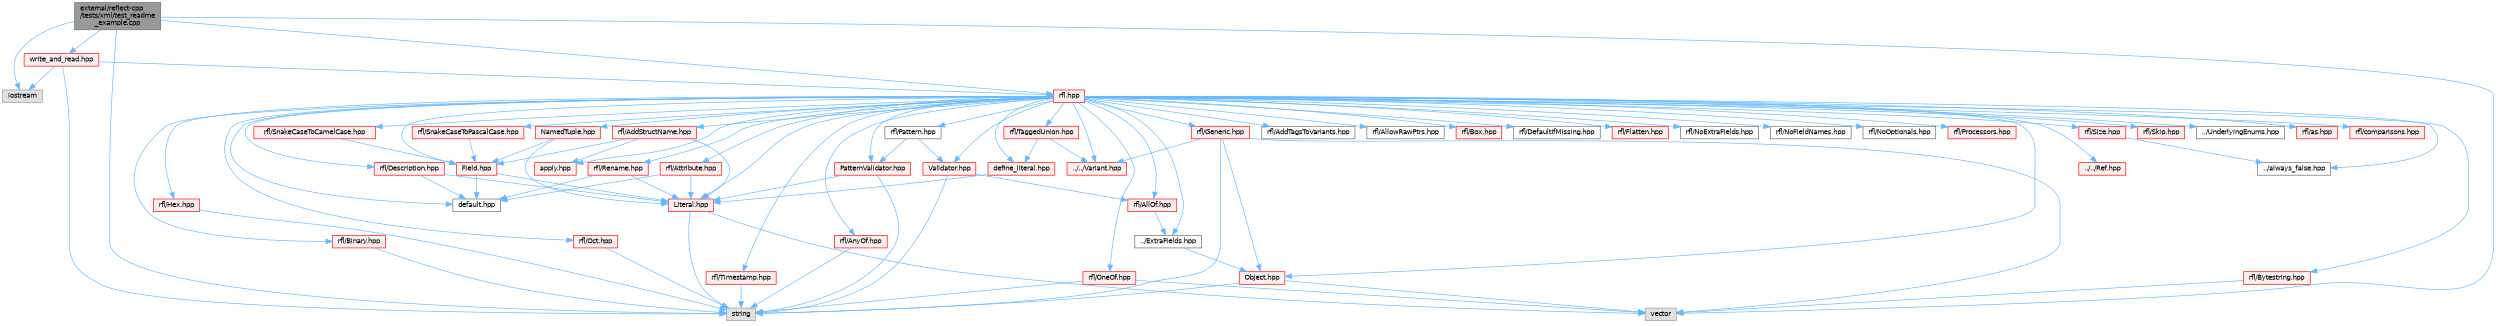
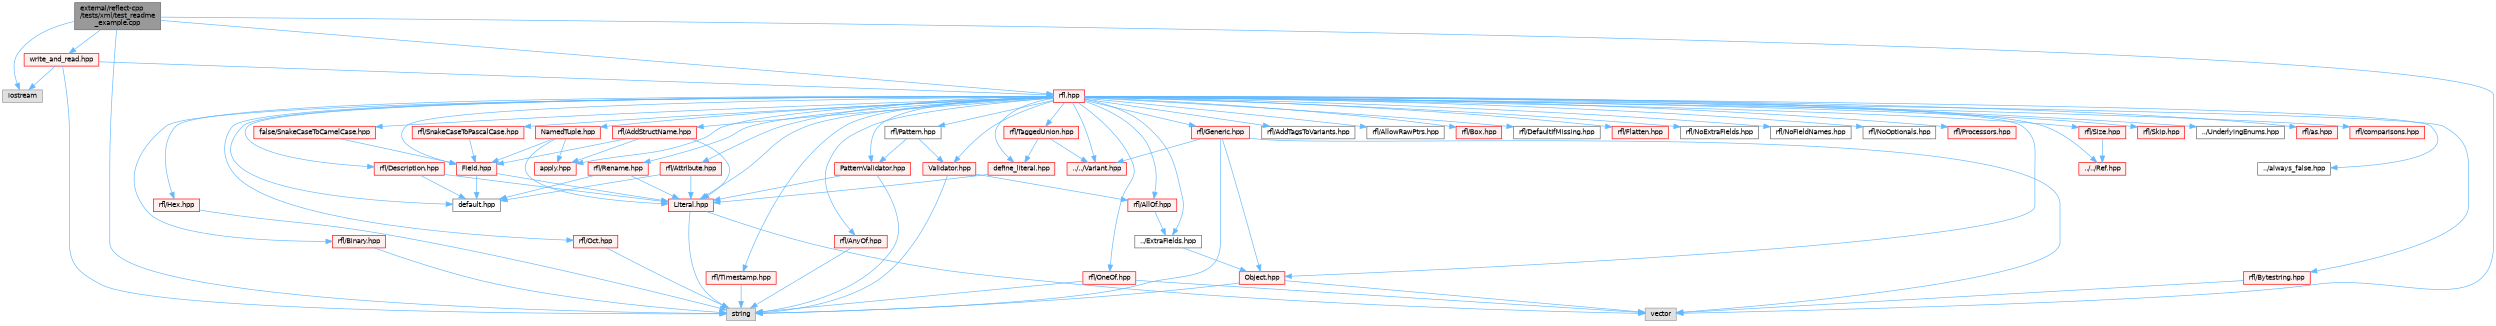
(315, 133) -> (315, 133)
none -> (563, 147)
(2191, 150) -> (2102, 147)
